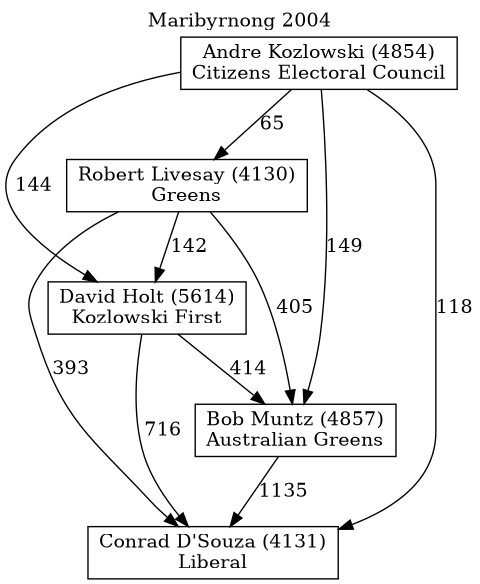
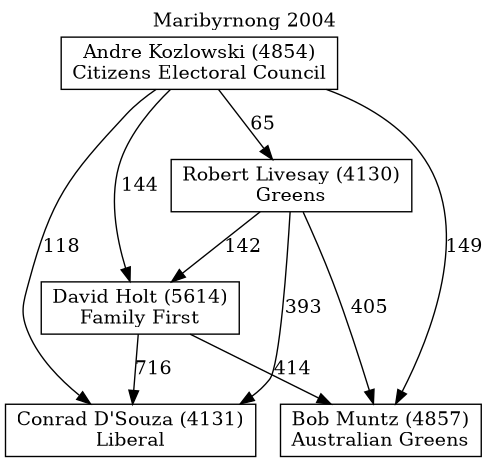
(147, 308) -> (140, 308)
(258, 486) -> none
